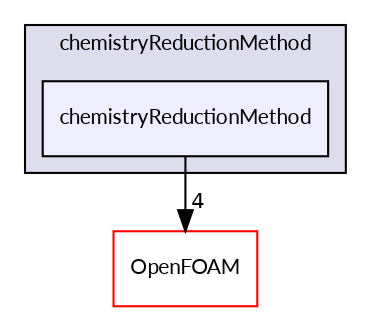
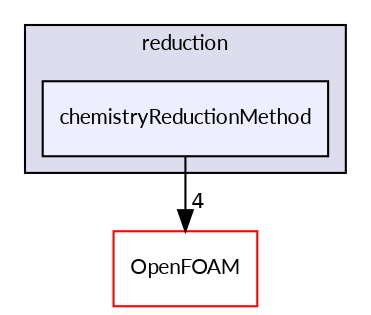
(185, 45) -> (185, 45)
